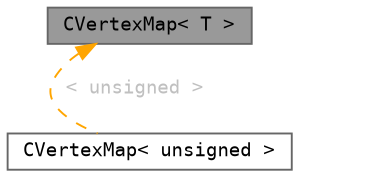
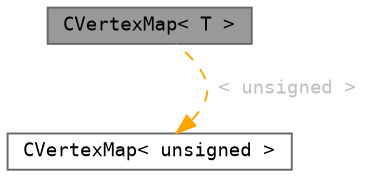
(53, 100) -> (205, 79)
